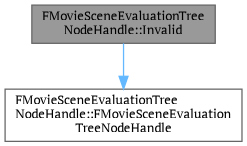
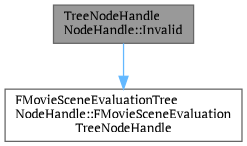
(124, 24) -> (124, 24)
